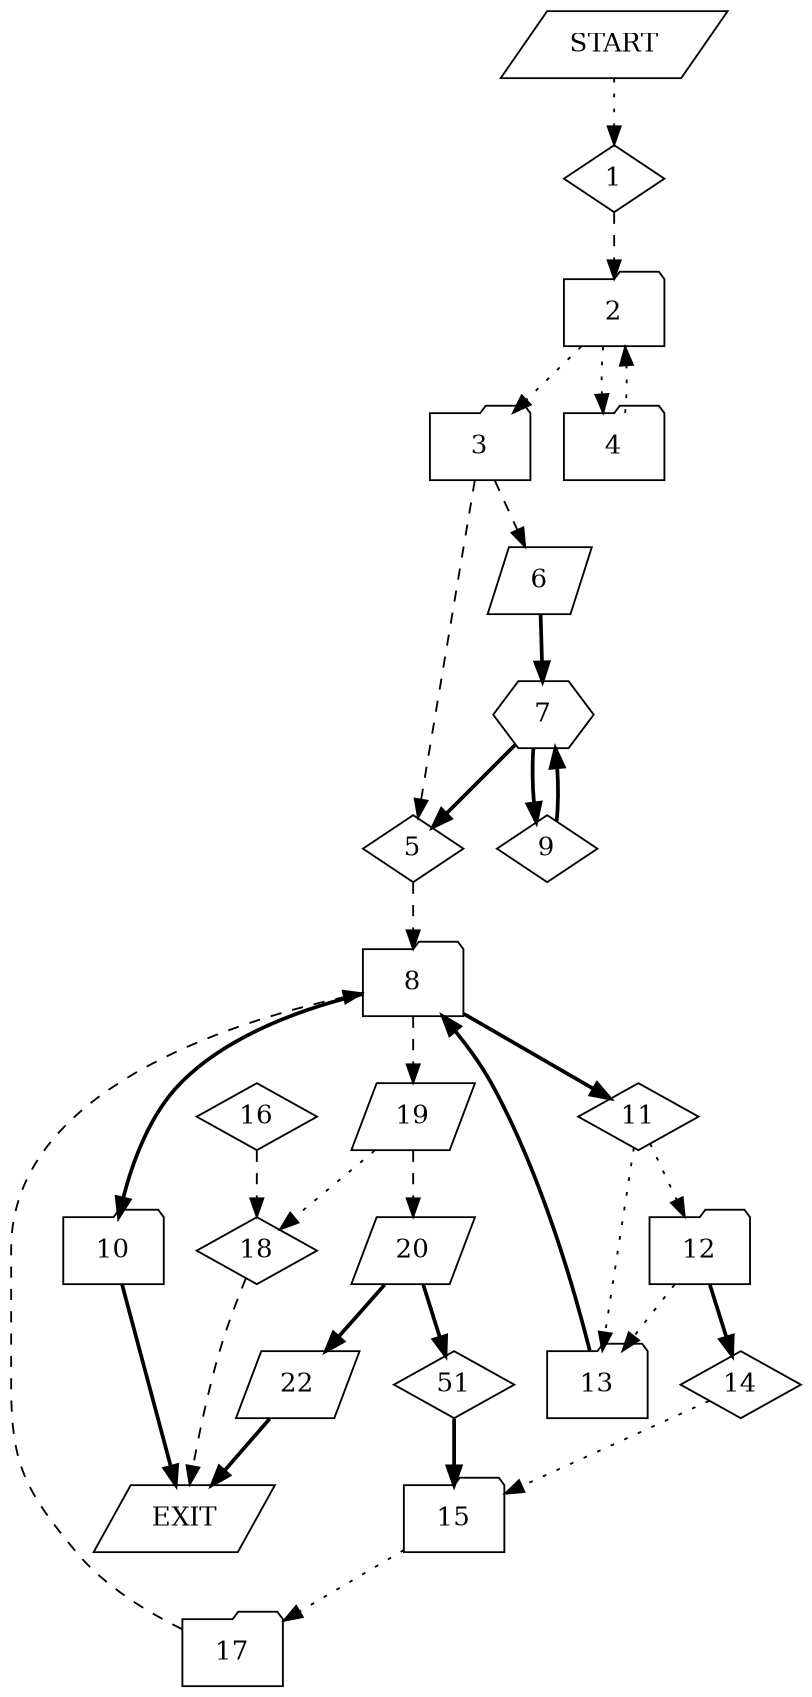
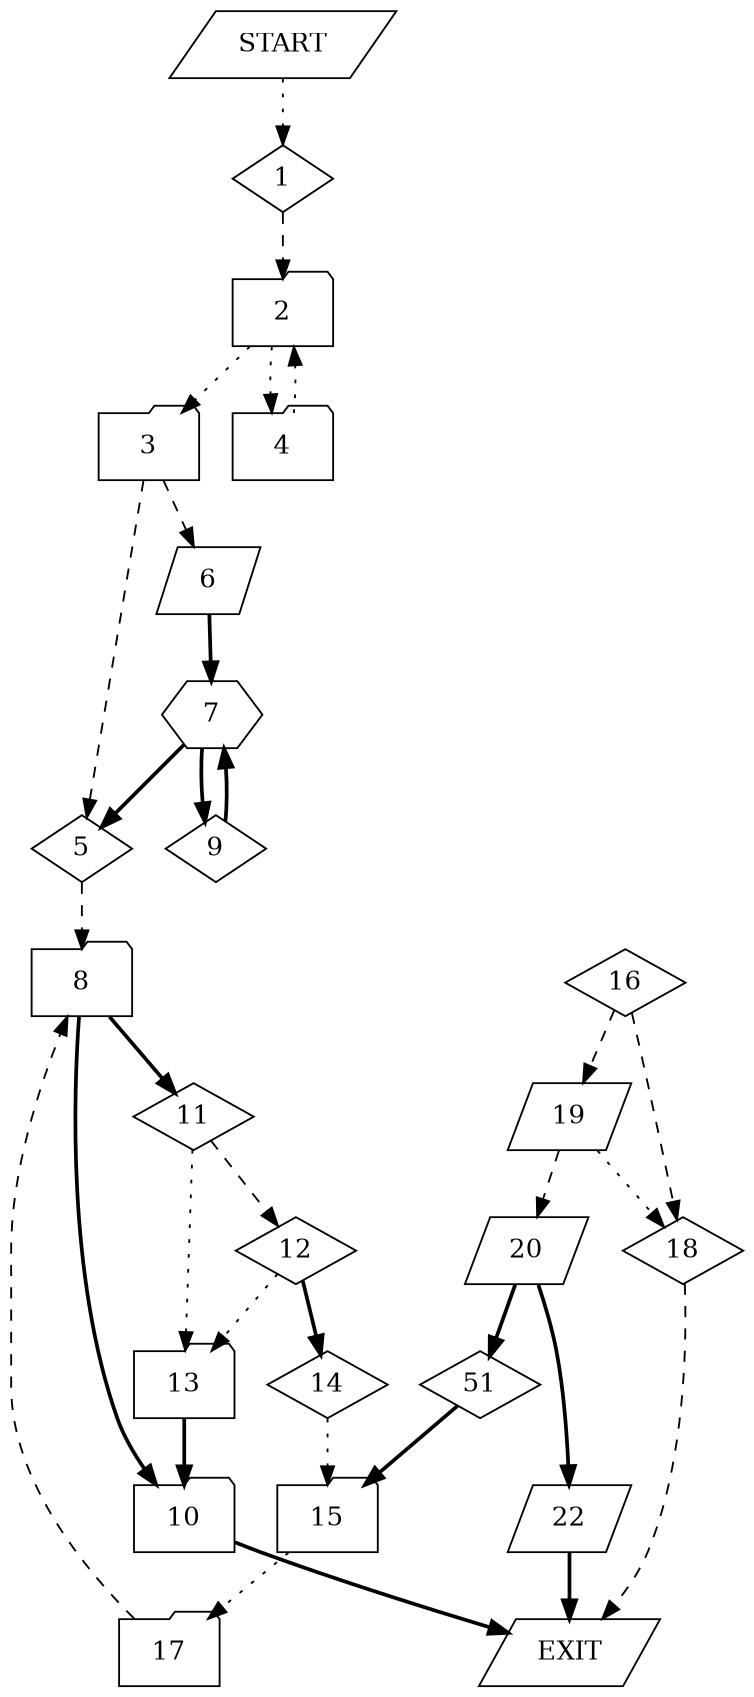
(413, 1041) -> (602, 1038)
(663, 1172) -> (239, 1176)
(537, 1184) -> (184, 1443)
(700, 1251) -> (296, 1251)
